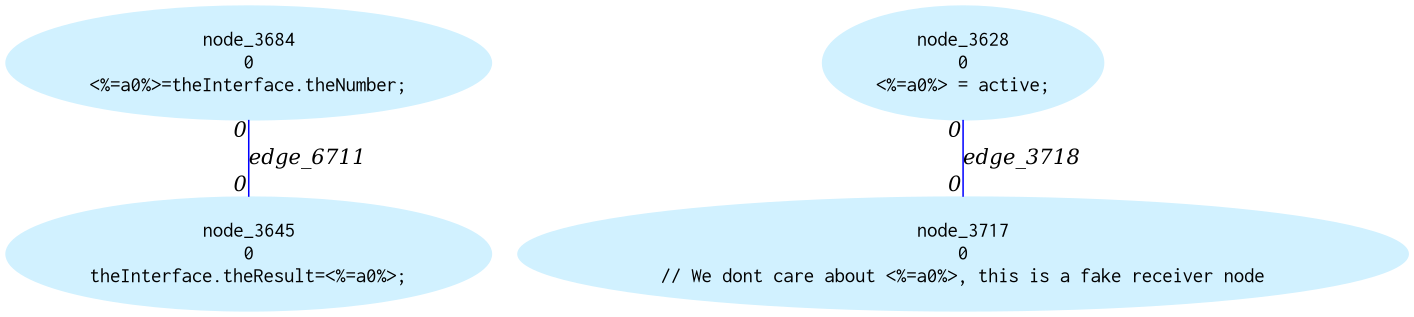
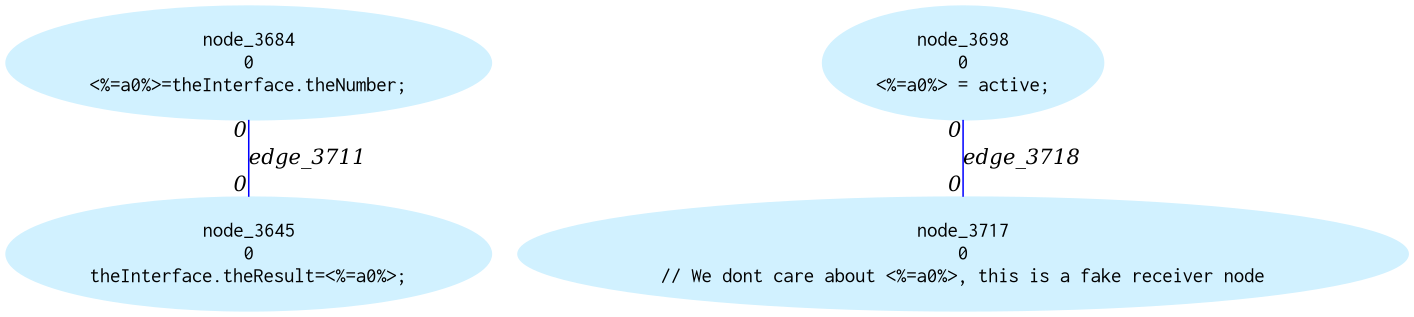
(963, 63) -> (963, 63)
(308, 158) -> (308, 158)
